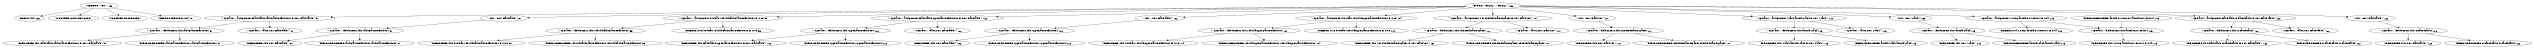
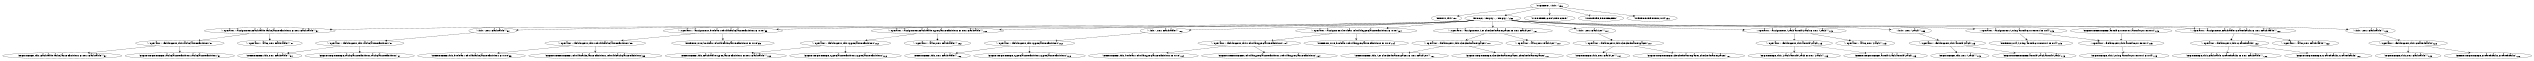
none -> (1523, 12)
